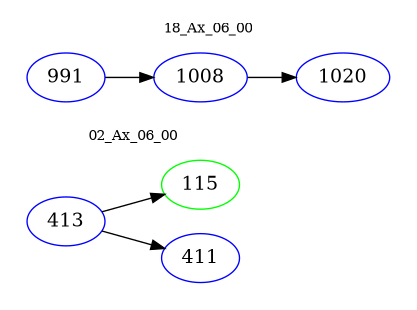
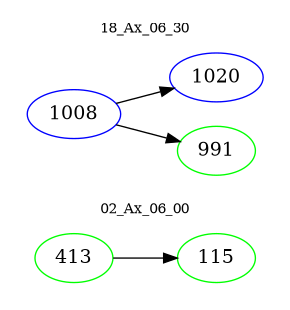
(208, 29) -> (145, 29)
(66, 77) -> (216, 151)
(122, 77) -> (141, 131)
(66, 221) -> (74, 258)
(201, 258) -> none
